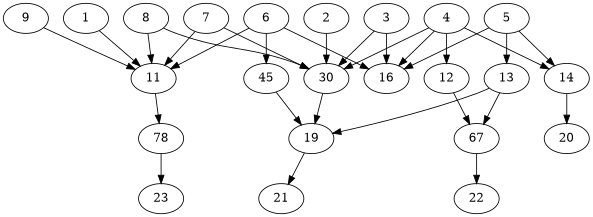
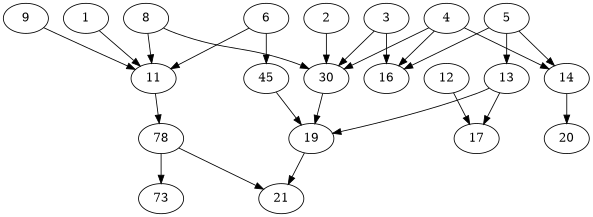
(206, 18) -> none
(447, 43) -> none
(321, 46) -> none
(477, 139) -> (477, 139)
none -> (217, 167)
(161, 199) -> (161, 199)
(477, 199) -> none
